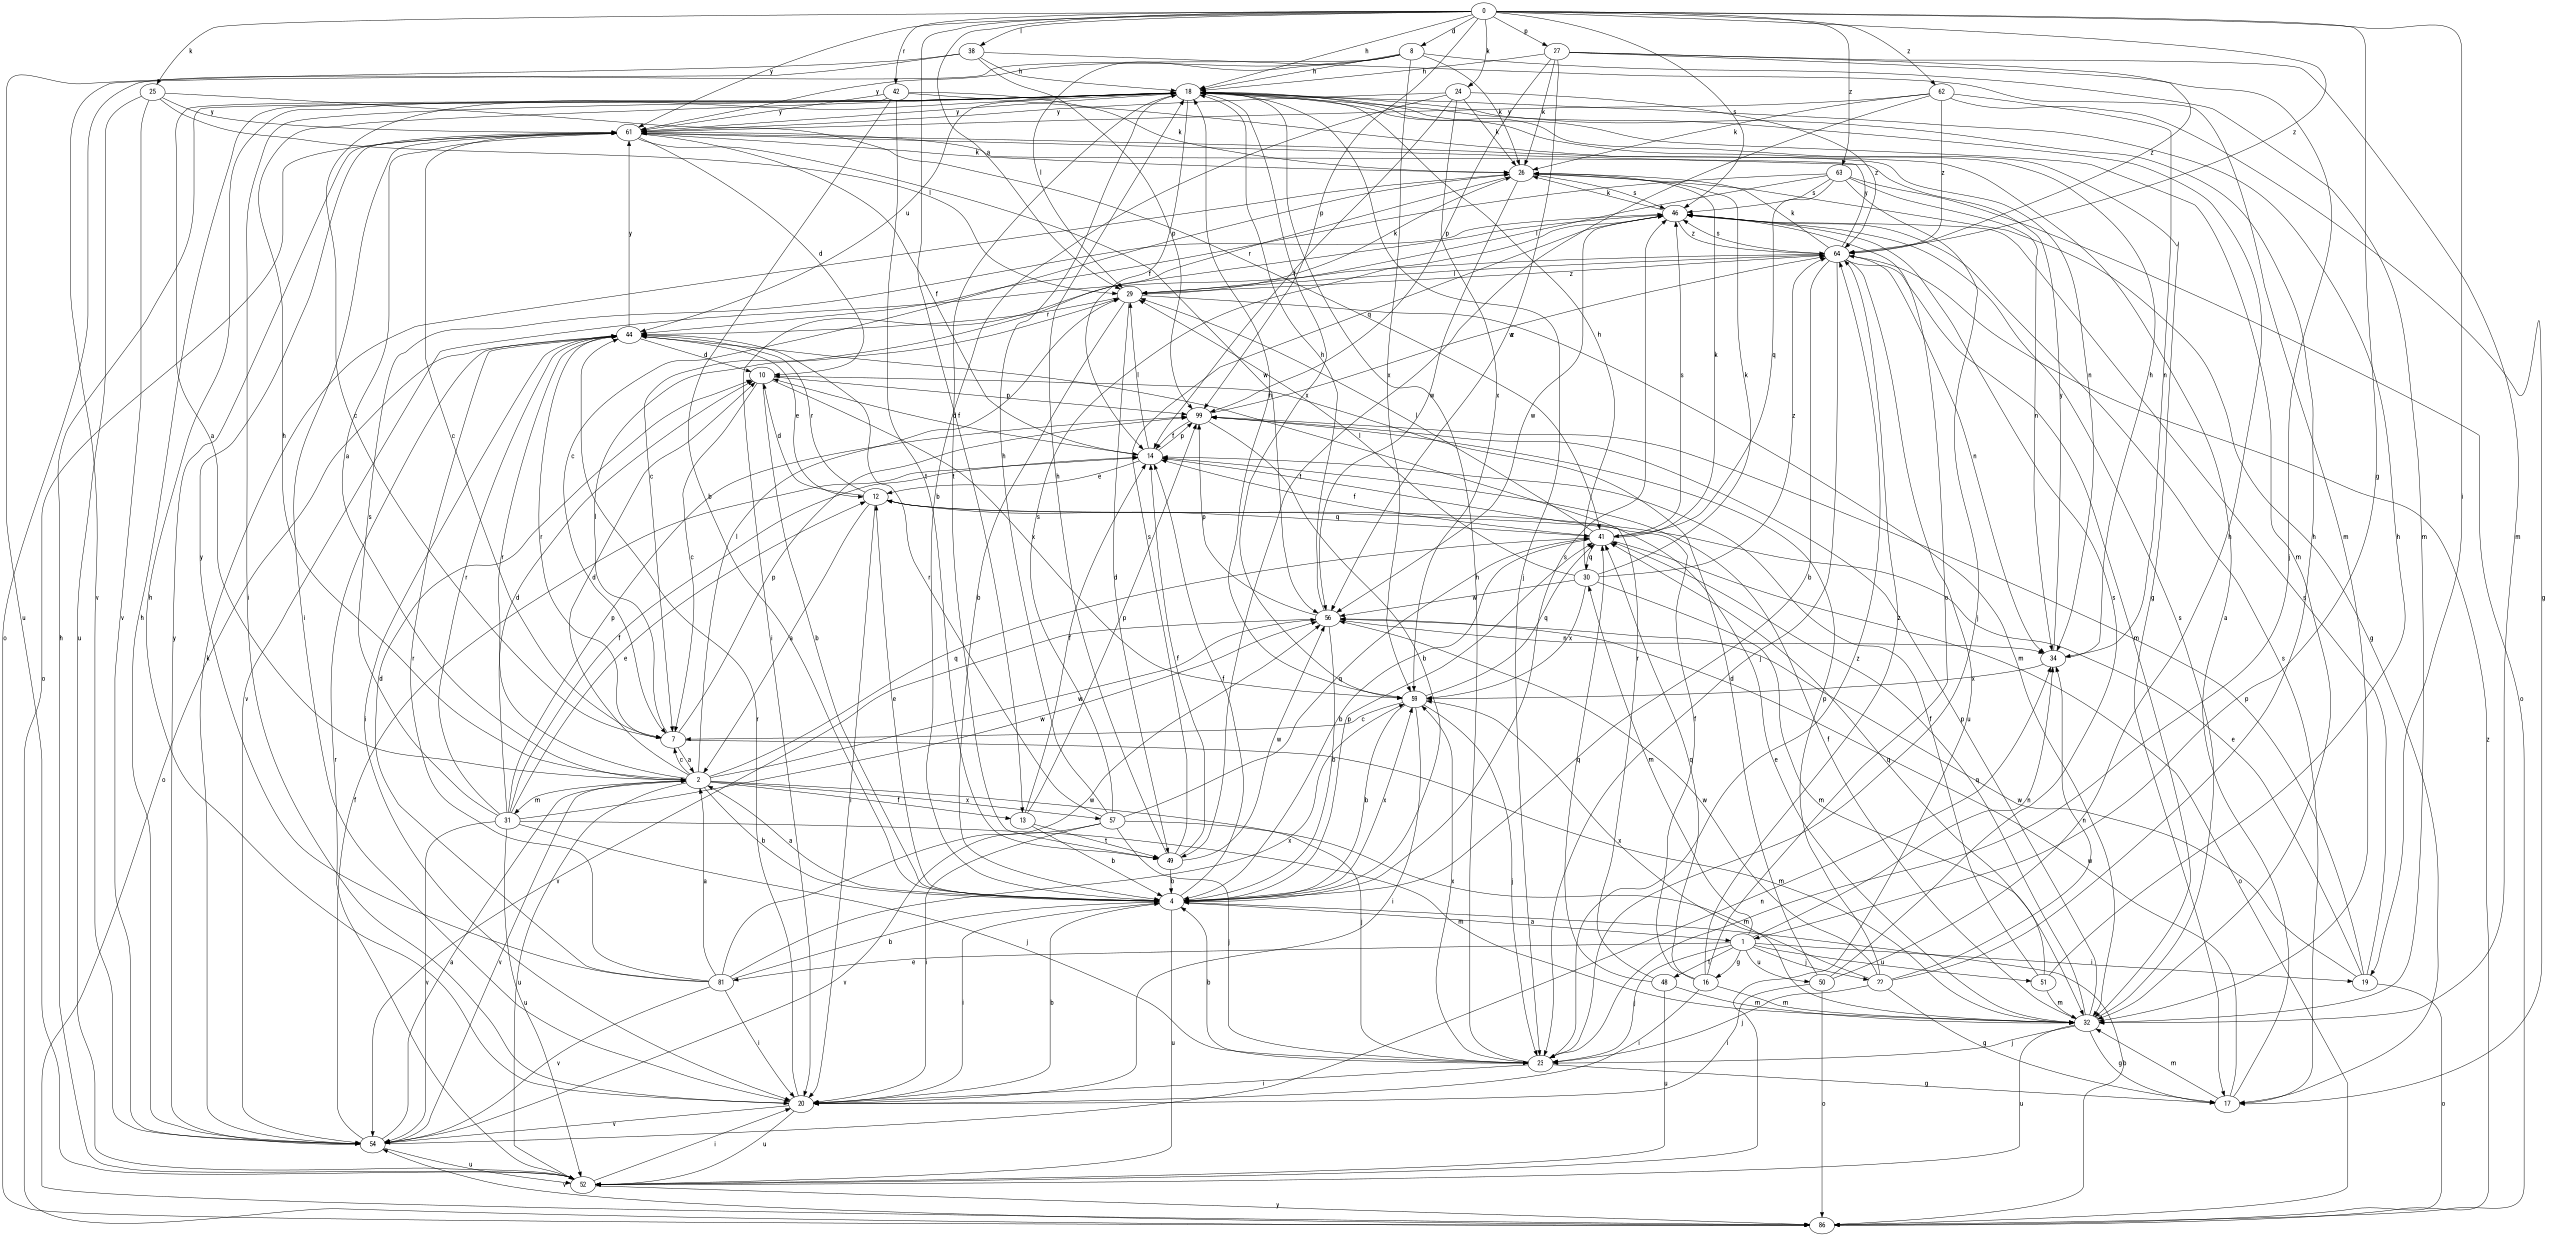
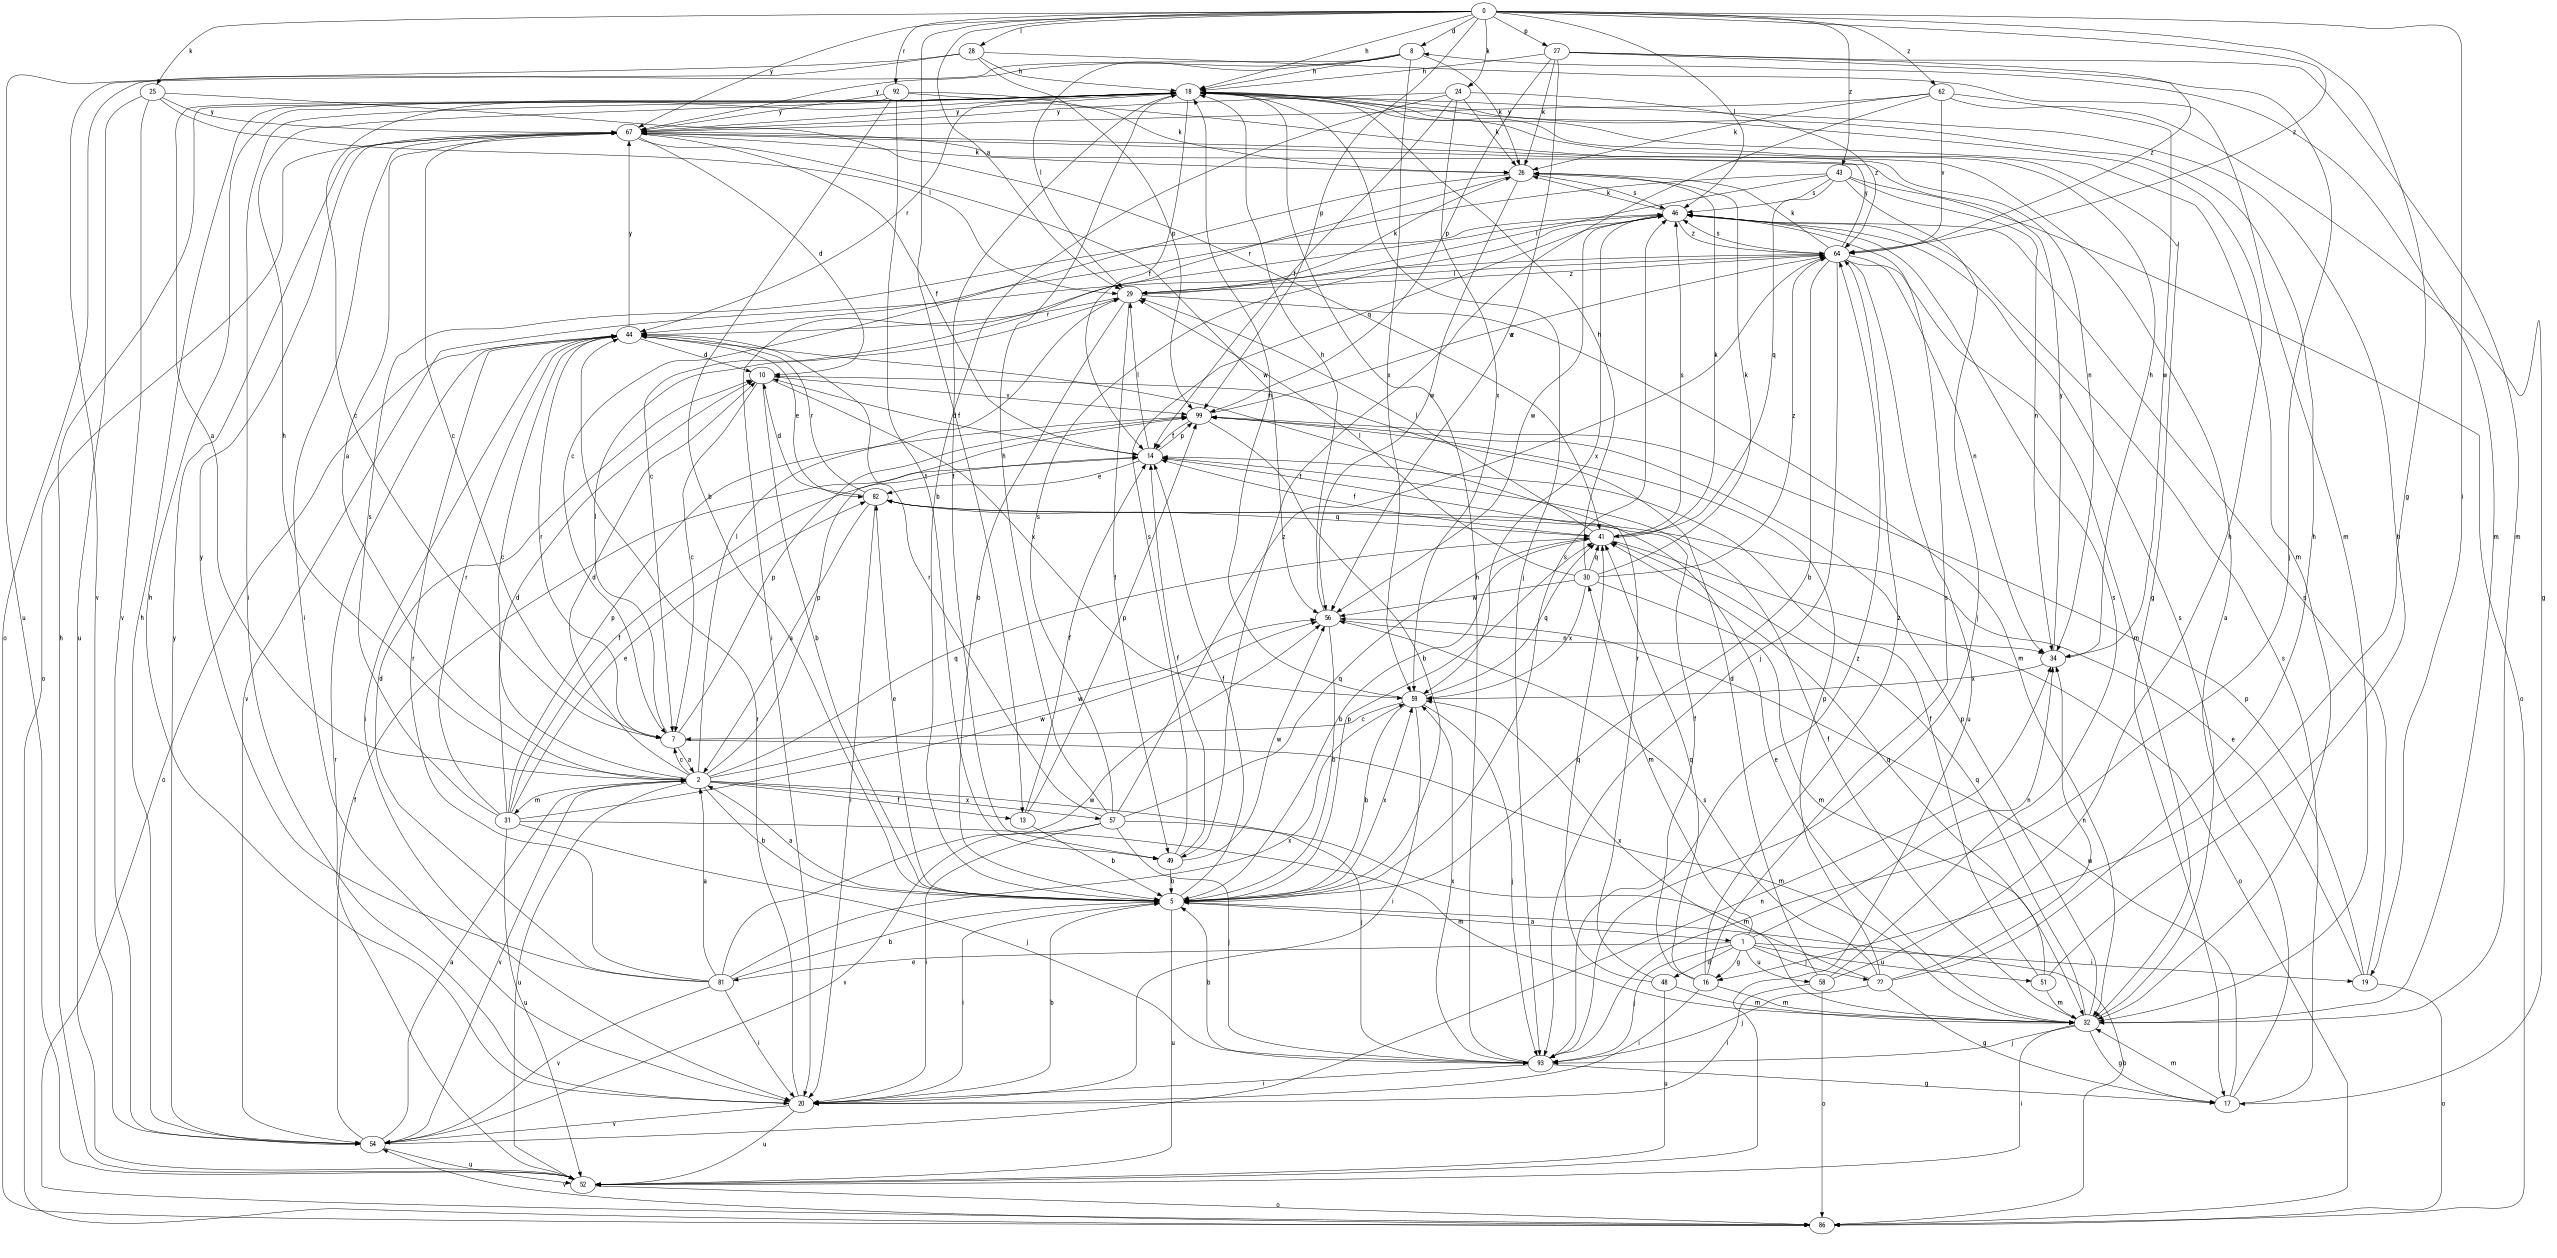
(972, 52) -> (972, 52)
(896, 92) -> (896, 92)
(1735, 112) -> (1735, 112)
(629, 133) -> (629, 133)
(1839, 173) -> (1839, 173)
(1943, 173) -> (1943, 173)
(2365, 178) -> (2425, 305)
(908, 214) -> (908, 214)
(2382, 263) -> (2418, 267)
(455, 320) -> none
(2165, 375) -> (2165, 375)
(1008, 396) -> (1008, 396)
(1290, 414) -> (1586, 463)
(2239, 458) -> none
(1055, 470) -> none
(876, 497) -> (876, 497)
(1211, 552) -> (847, 501)
(1589, 554) -> (1593, 560)
(503, 558) -> (503, 558)
(1116, 578) -> (1116, 578)
(1946, 598) -> (1946, 598)
(1878, 724) -> none
(790, 752) -> none
(1705, 800) -> (1705, 800)
(1094, 840) -> none
(2486, 864) -> (1441, 480)
(1172, 902) -> (1172, 902)
(1709, 962) -> (1709, 962)
(426, 977) -> none
(1822, 983) -> (1822, 983)
(1541, 1064) -> (1541, 1064)
(2021, 1104) -> (2021, 1104)
(690, 1145) -> none
(1278, 1205) -> (1278, 1205)
